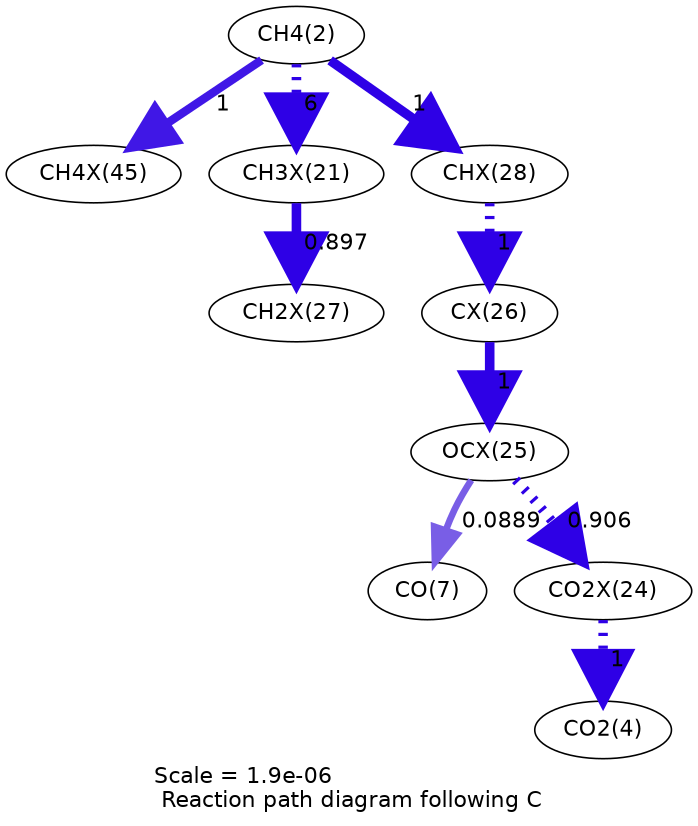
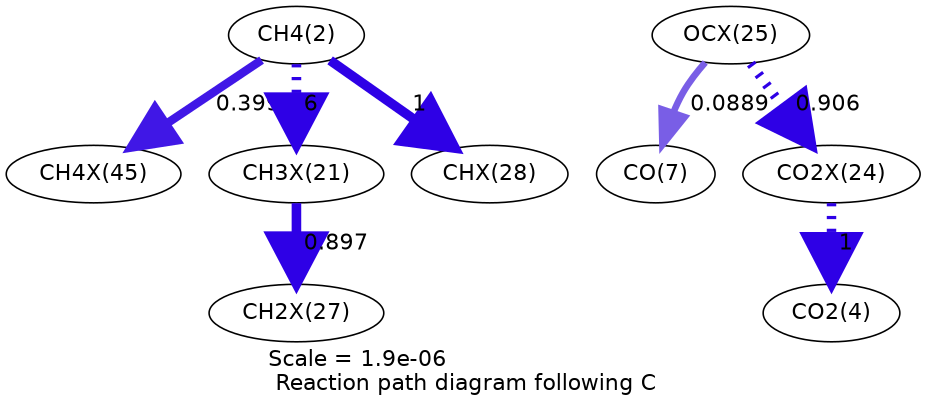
(220, 105) -> (245, 105)
(490, 313) -> none
